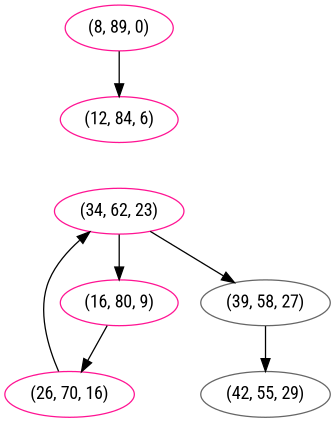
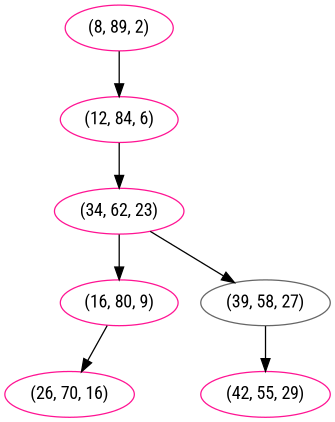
(119, 28) -> (119, 28)
(44, 301) -> (119, 159)
(266, 394) -> (266, 394)
